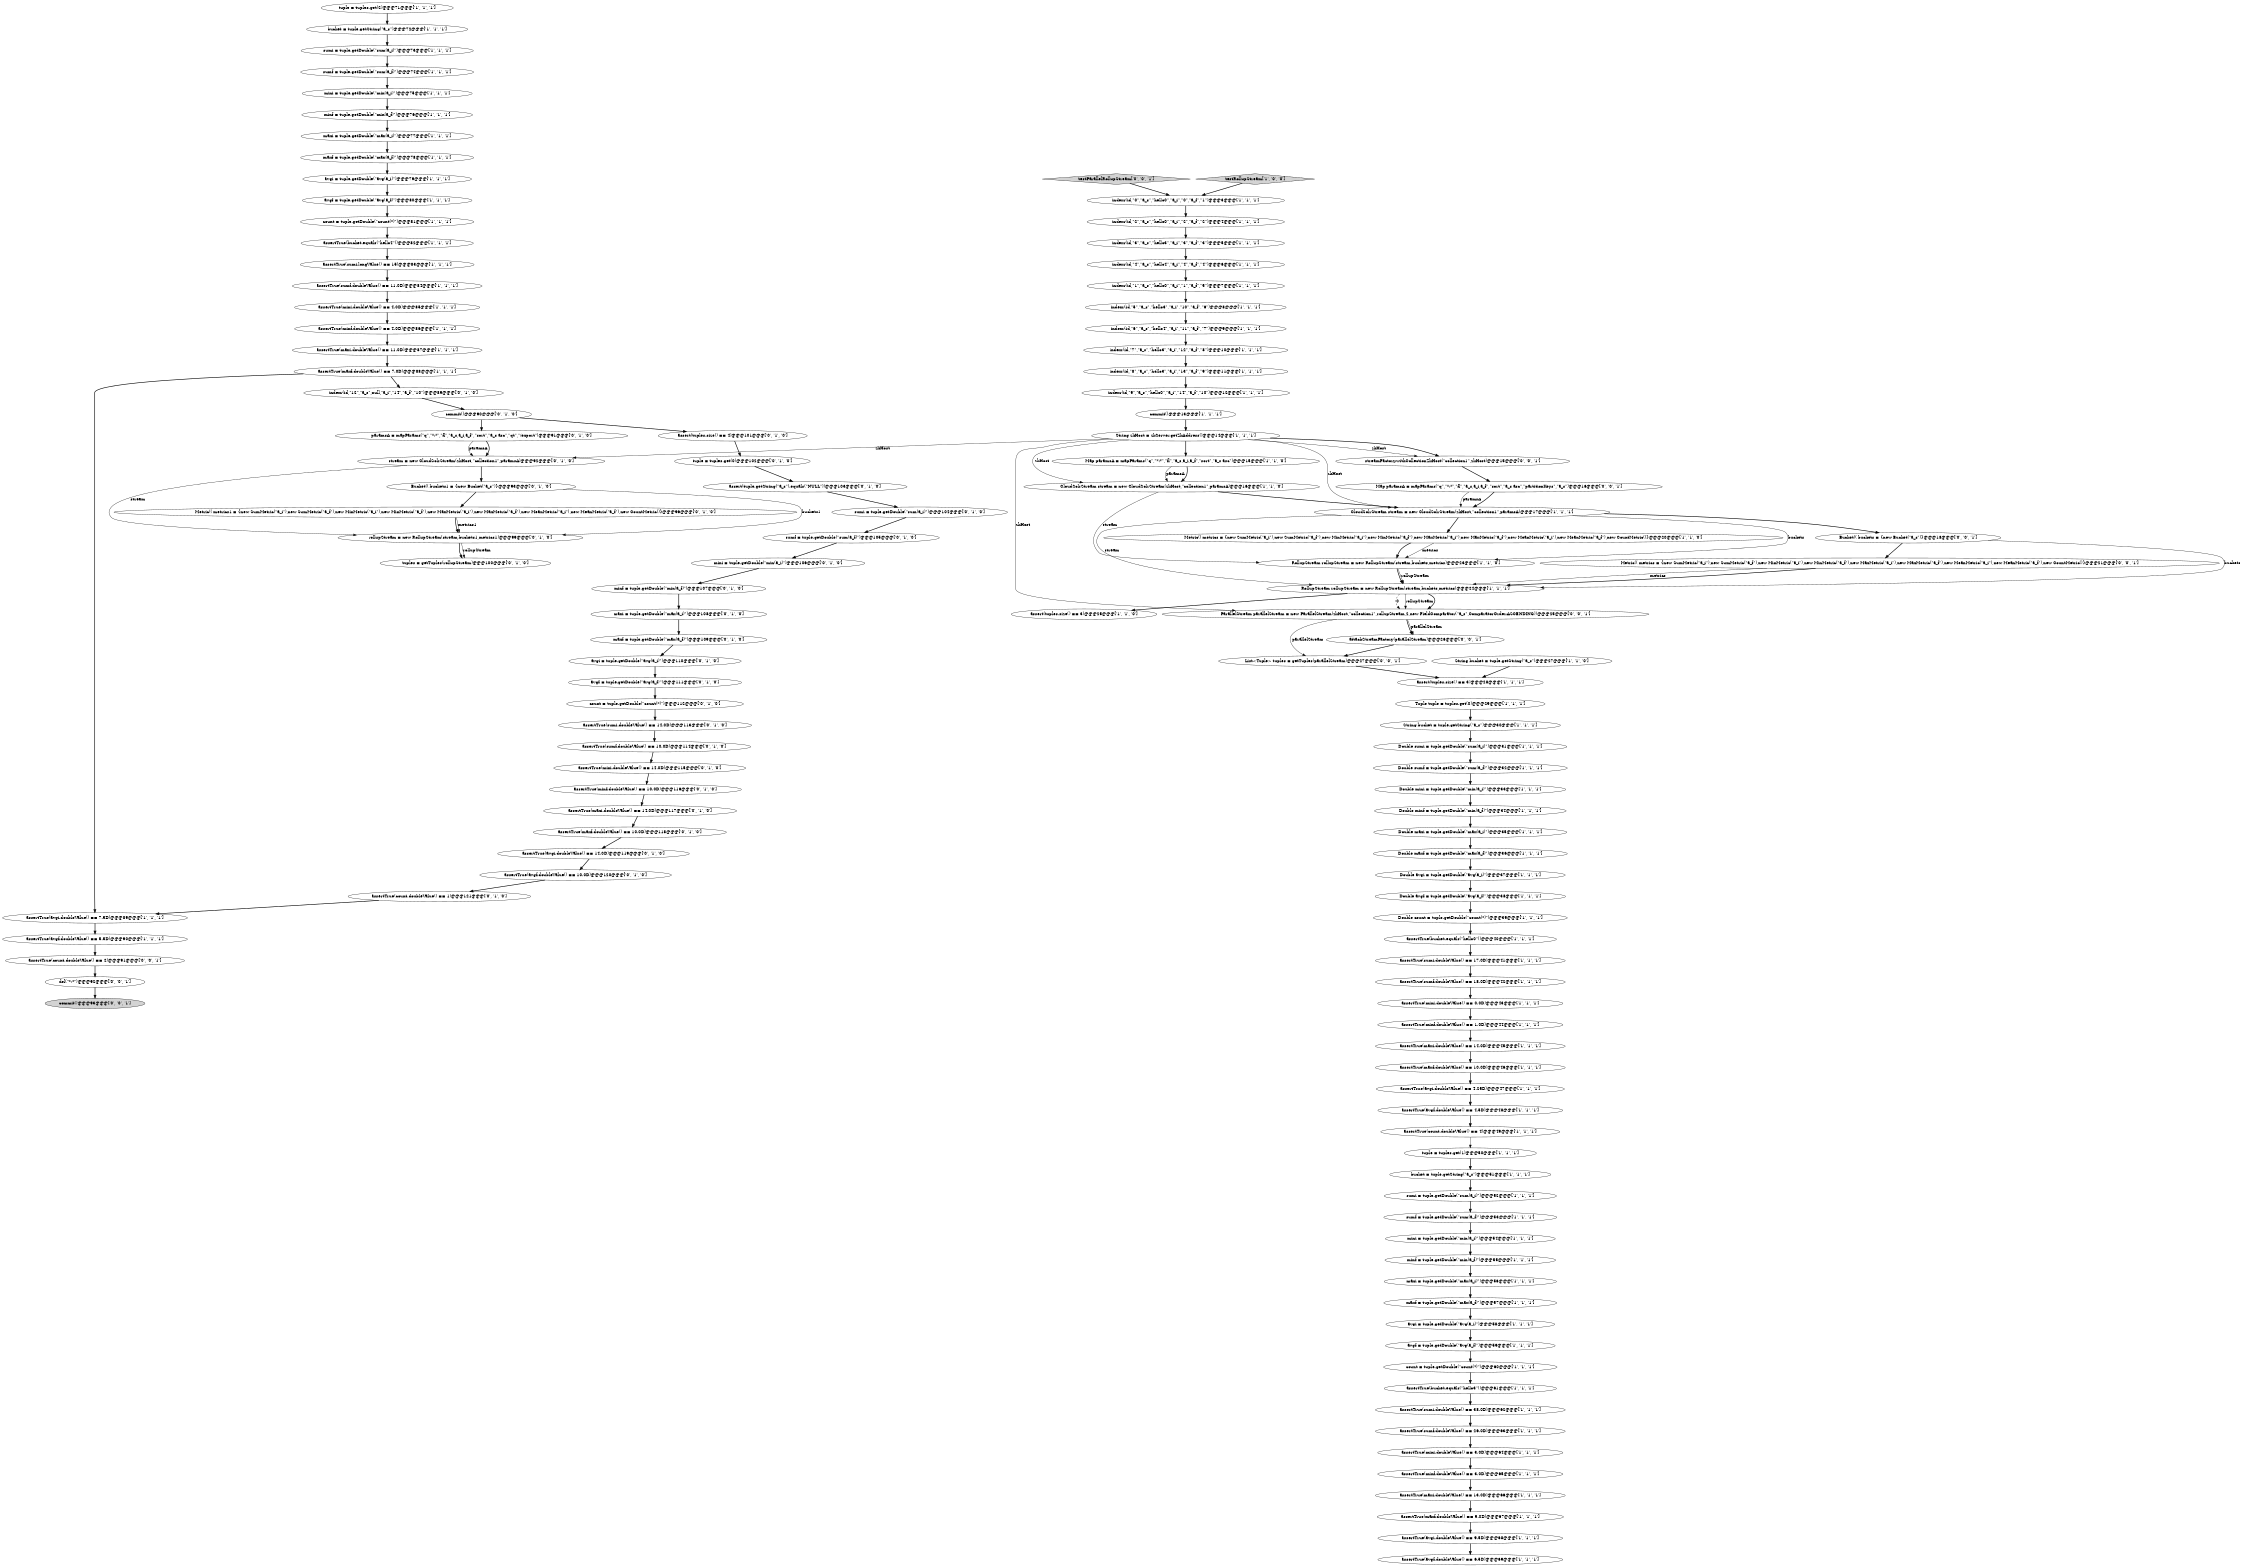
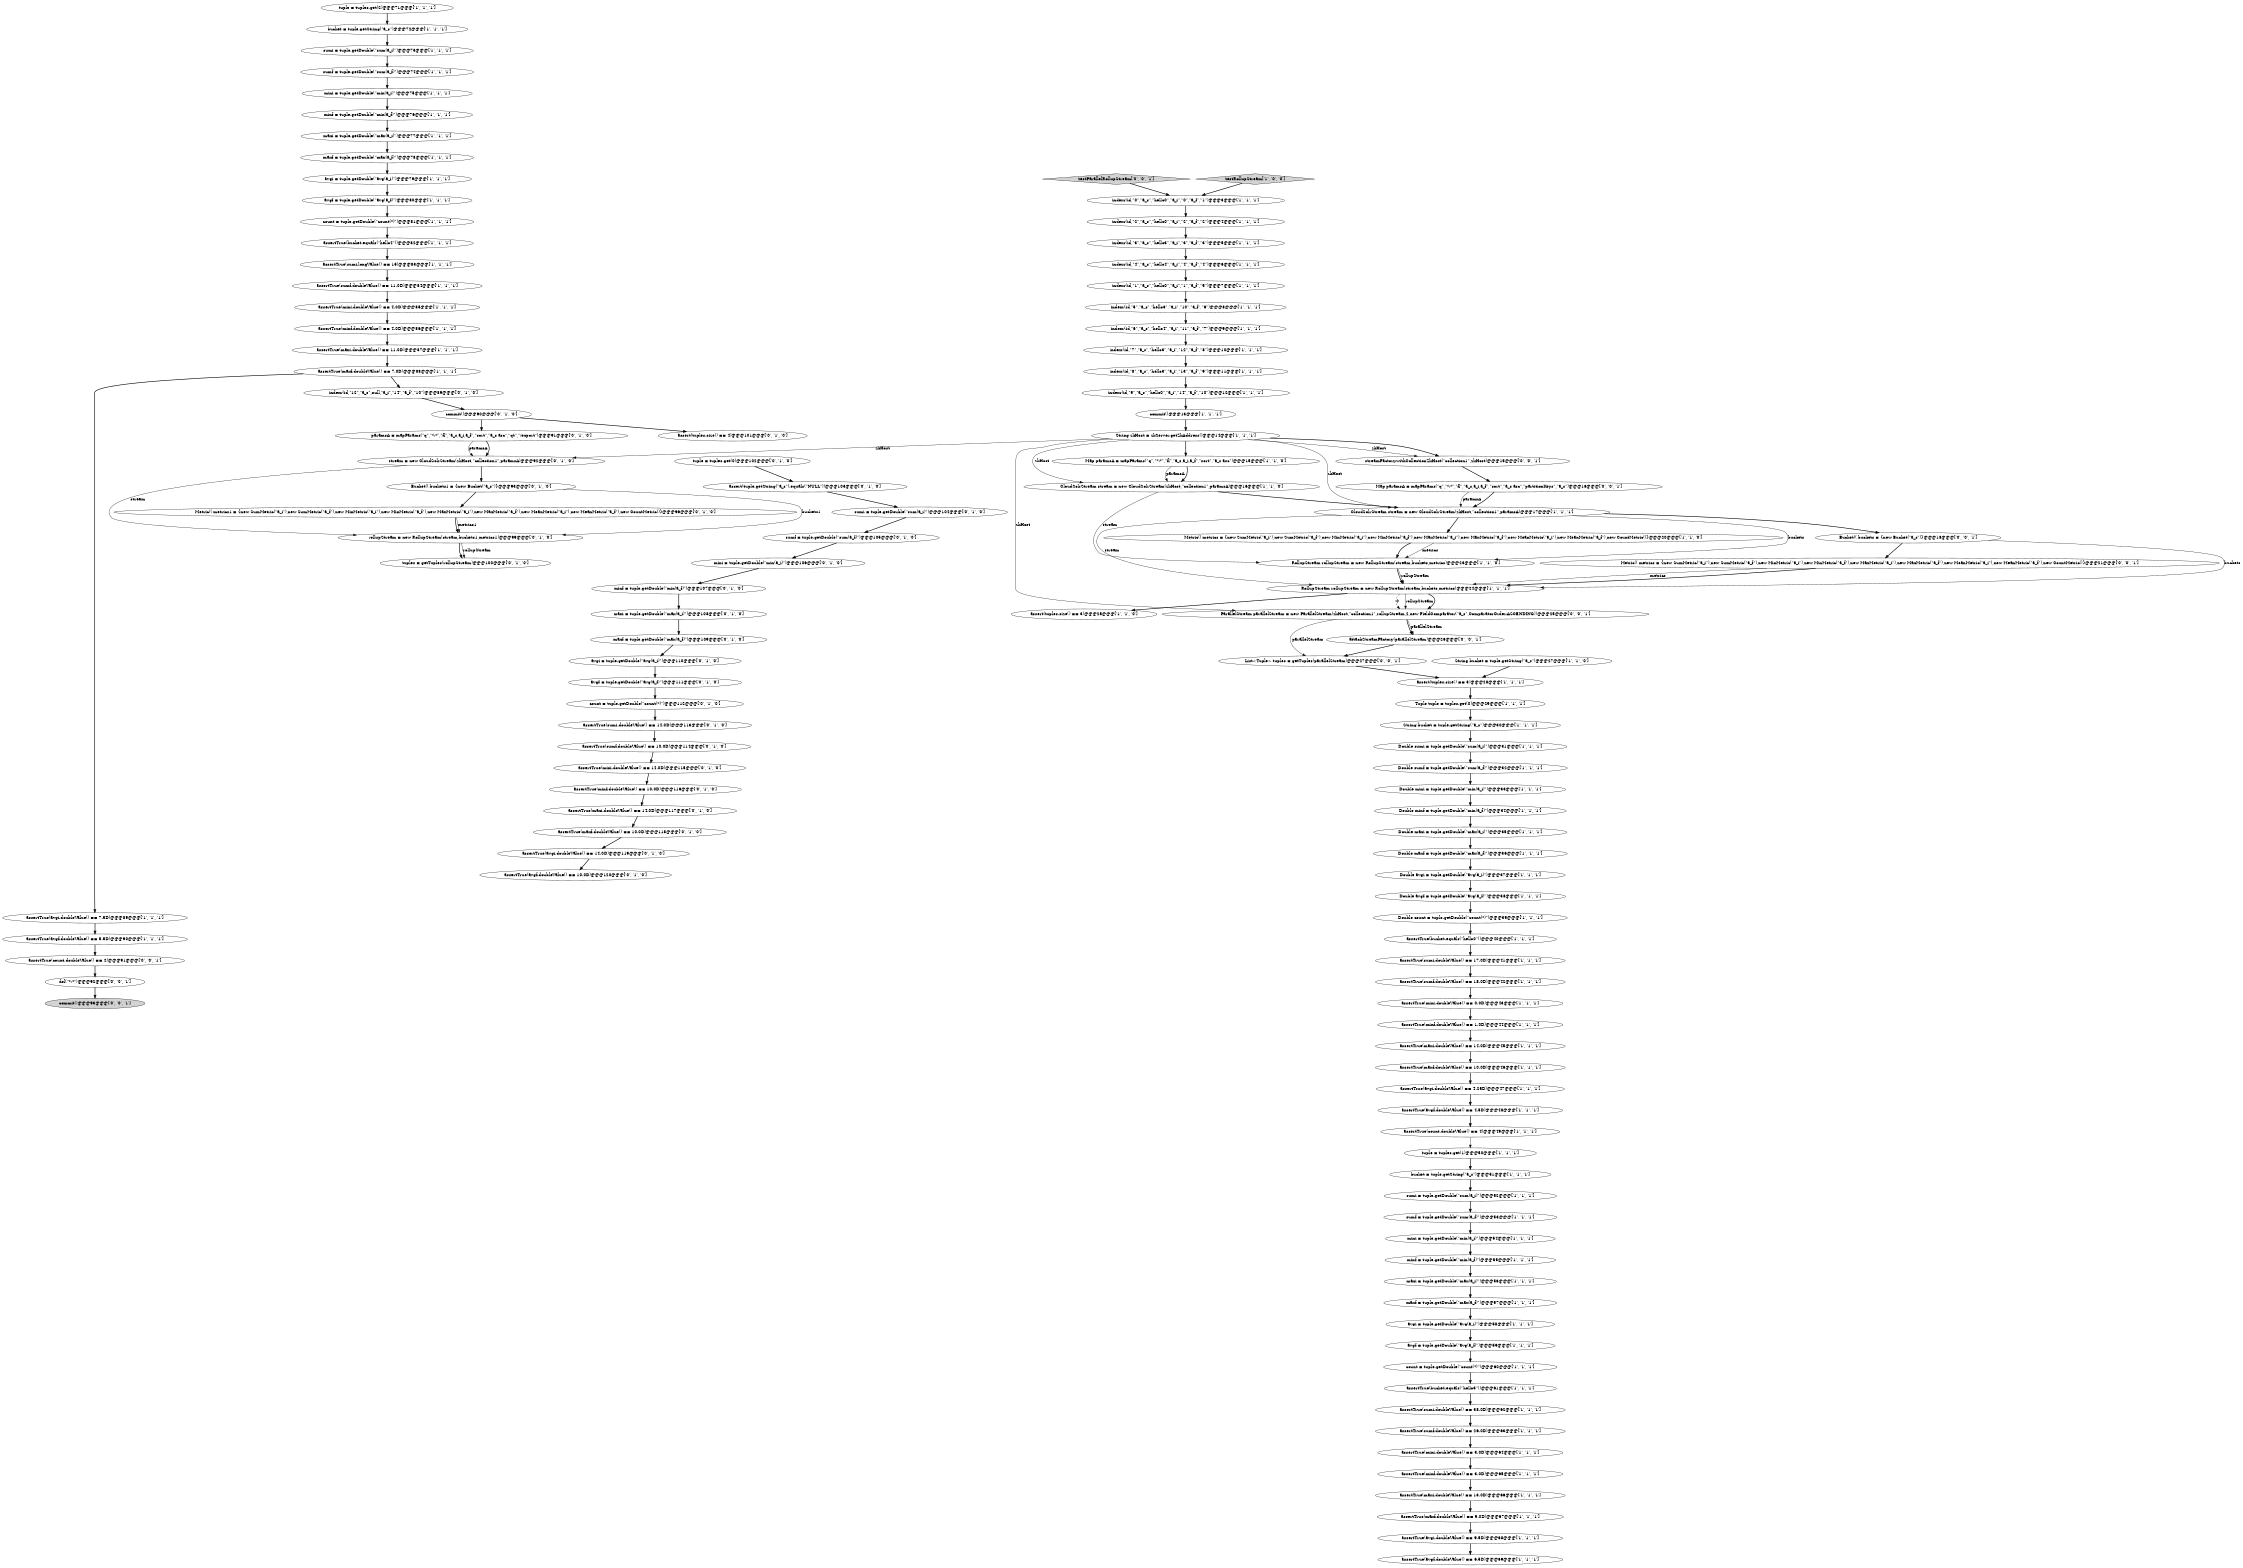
(737, 447) -> none
none -> (1470, 692)
(439, 896) -> none
